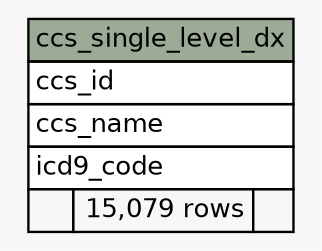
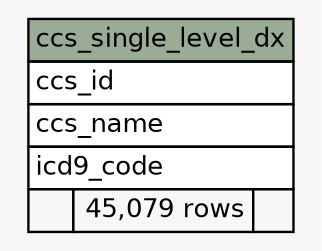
(166, 209) -> (166, 209)
